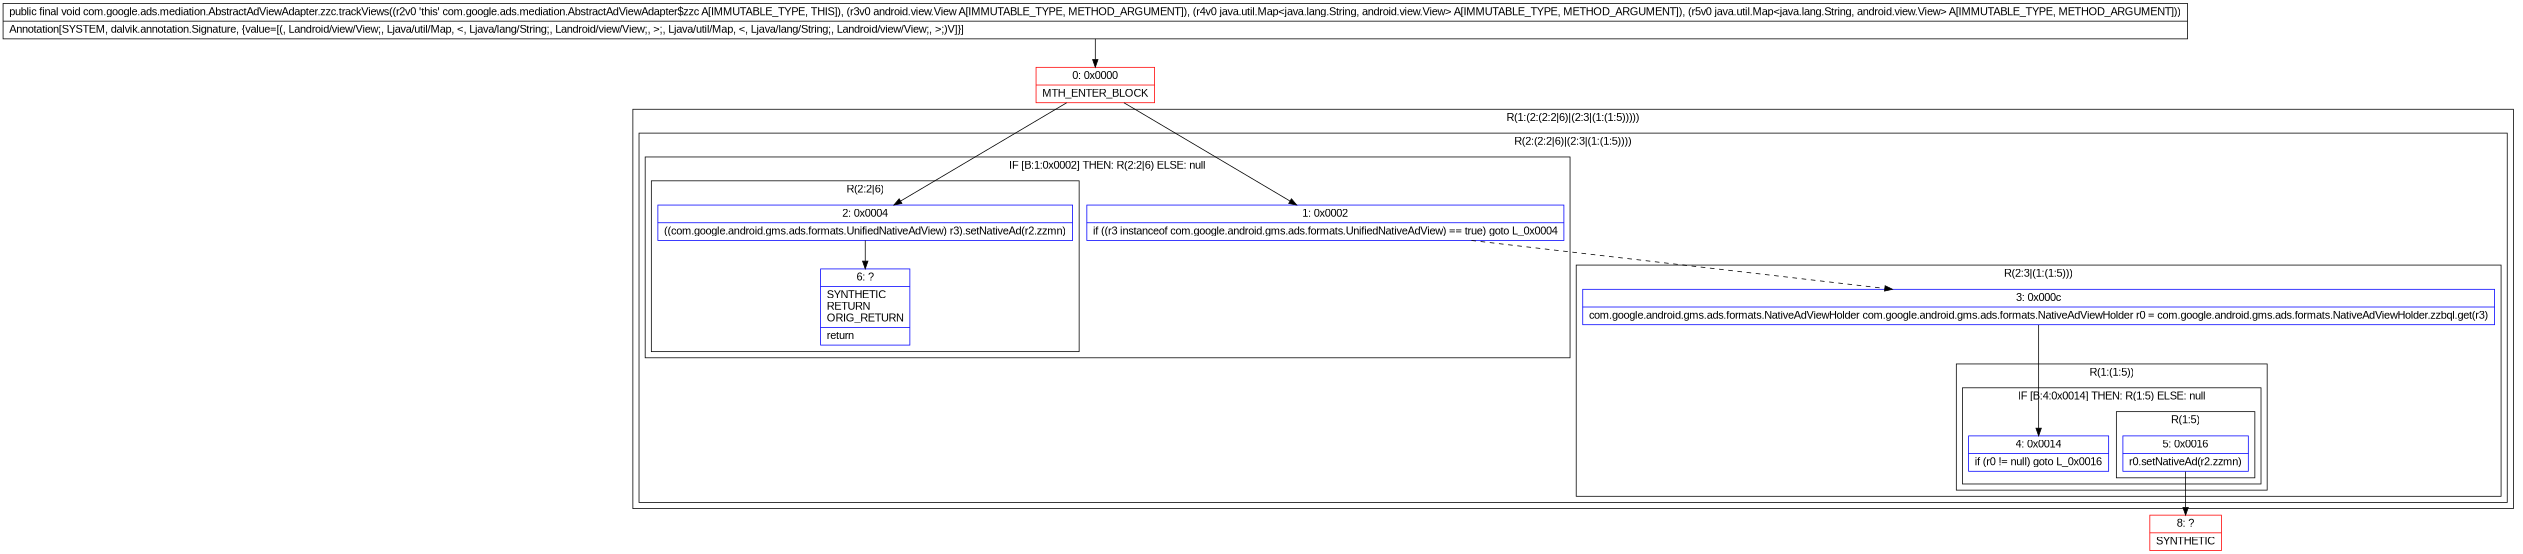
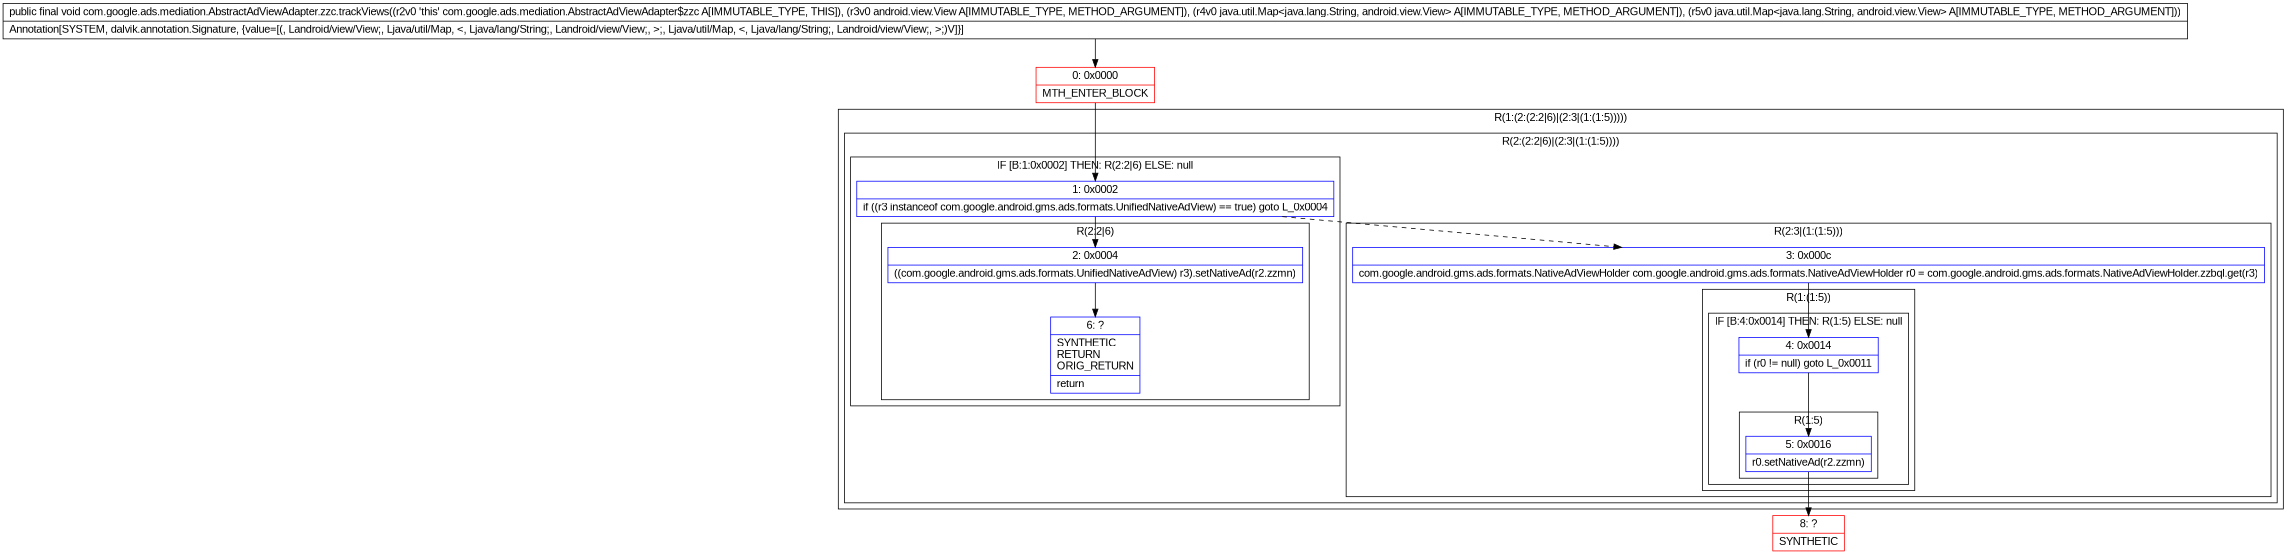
(984, 152) -> (1095, 228)
none -> (1809, 401)
(2039, 462) -> (1809, 364)
